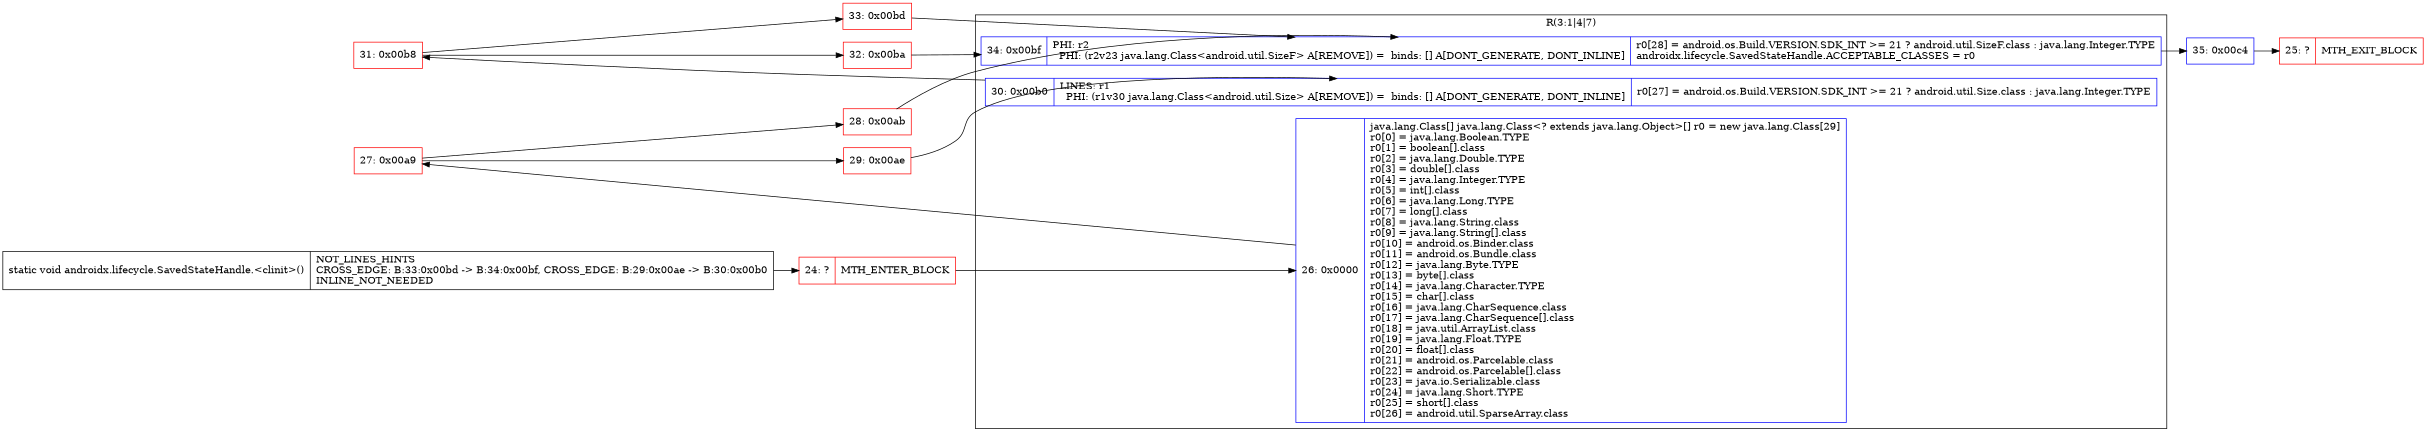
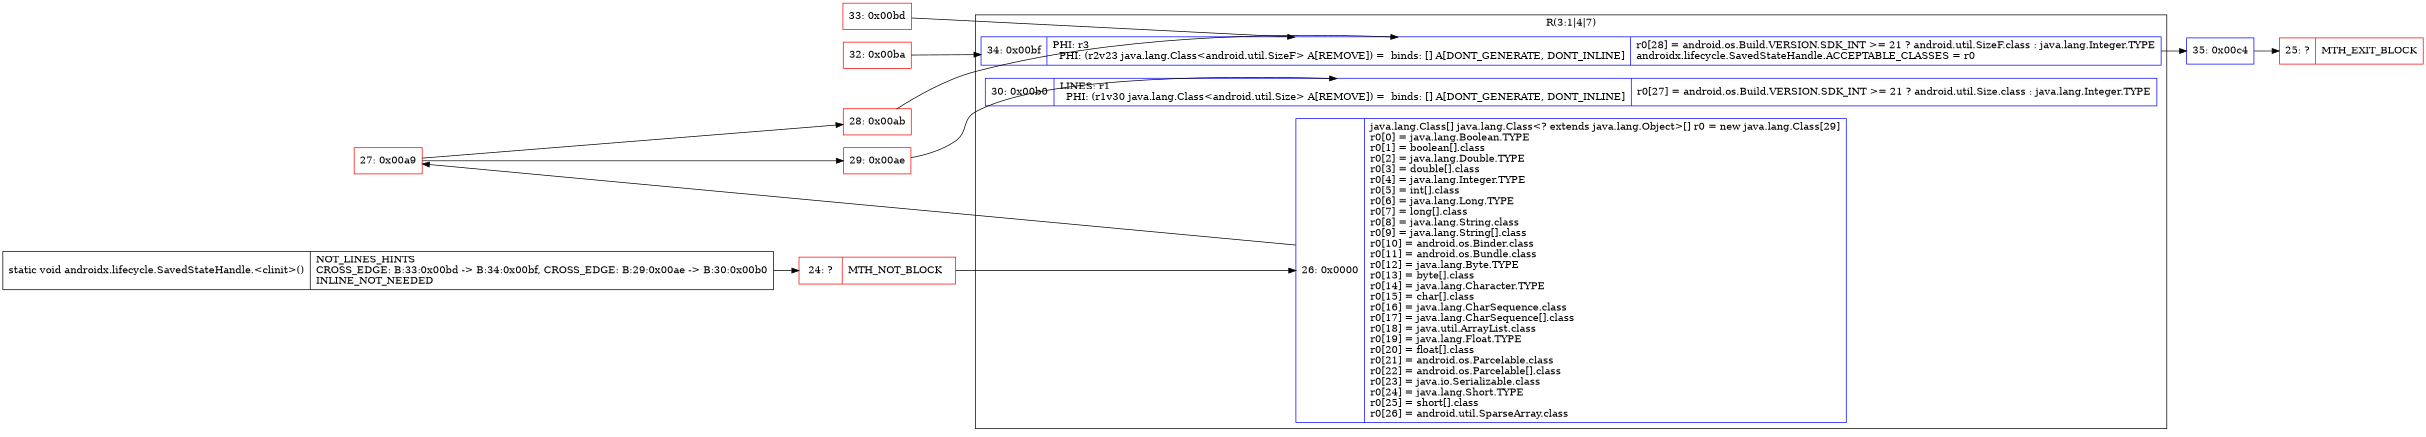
(1073, 45) -> (1073, 45)
(388, 55) -> none
(895, 270) -> (895, 270)
